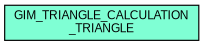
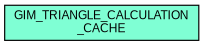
(102, 23) -> (102, 23)
